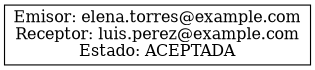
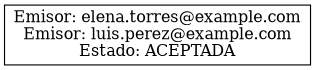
(158, 34) -> (158, 34)
